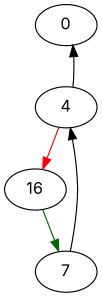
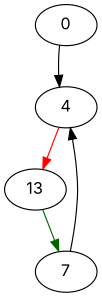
(74, 72) -> (59, 60)
(35, 190) -> (35, 190)
